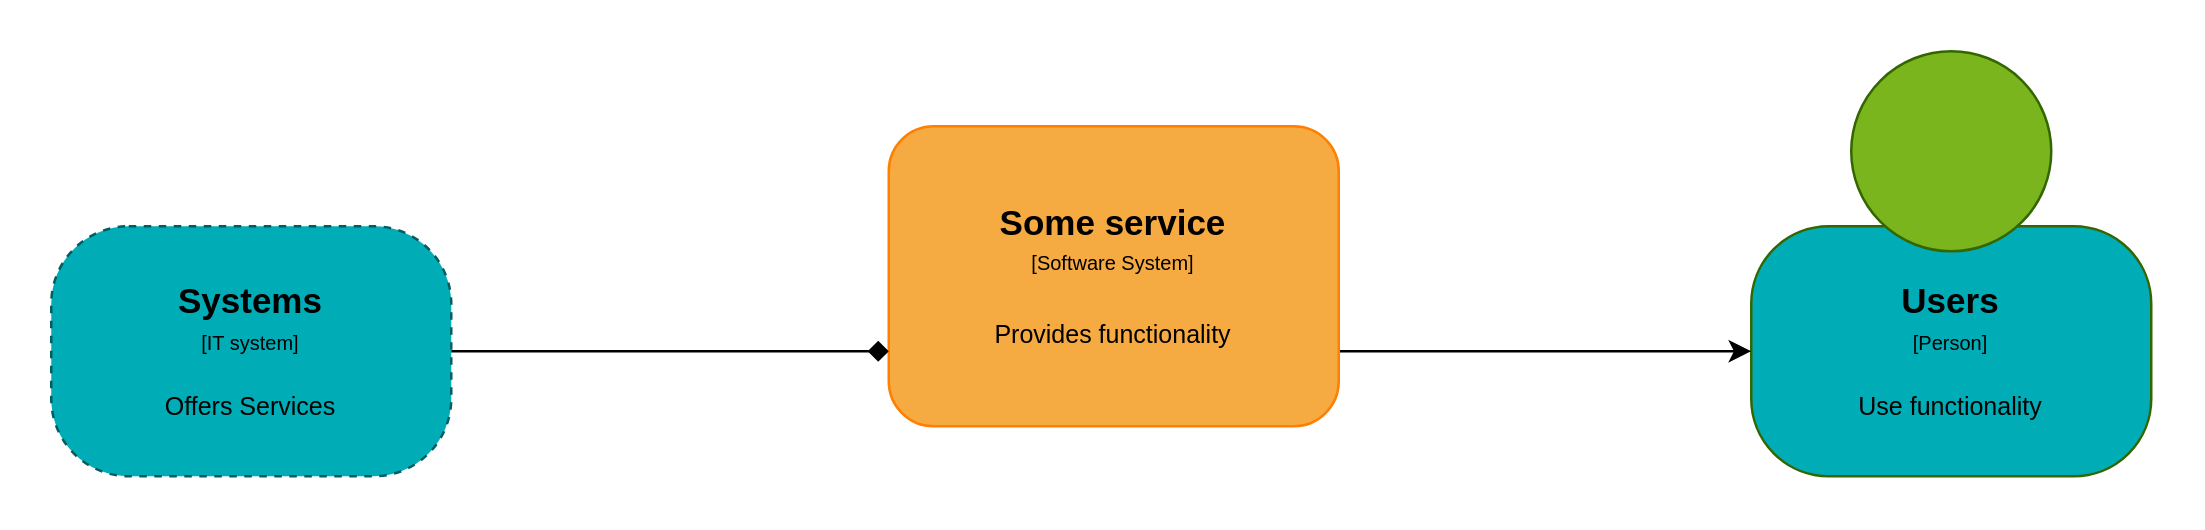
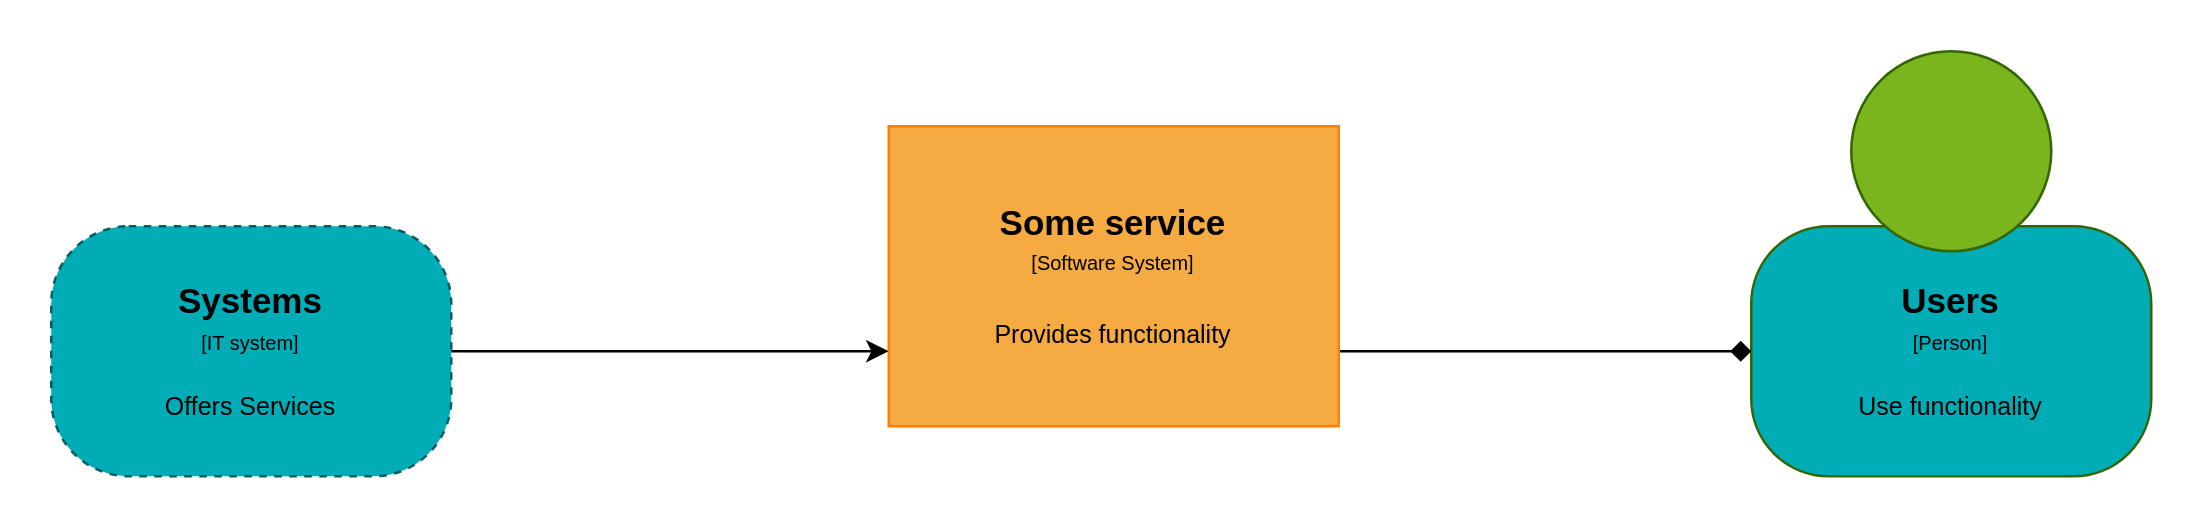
(1114, 276) -> (1114, 276)
(868, 351) -> (869, 351)
(1732, 351) -> (1731, 351)
